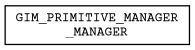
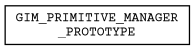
(97, 25) -> (97, 25)
